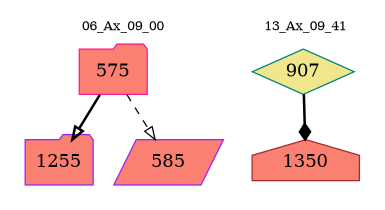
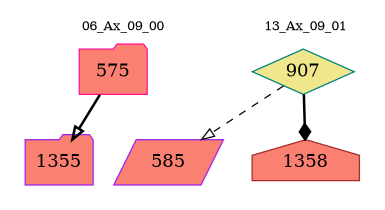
(306, 27) -> (306, 27)
(138, 112) -> (250, 108)
(59, 162) -> (59, 162)
(306, 162) -> (306, 162)
